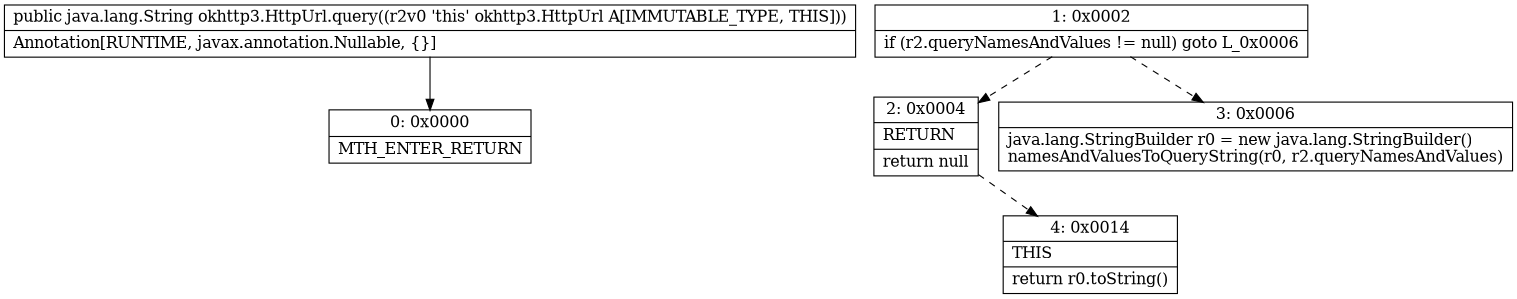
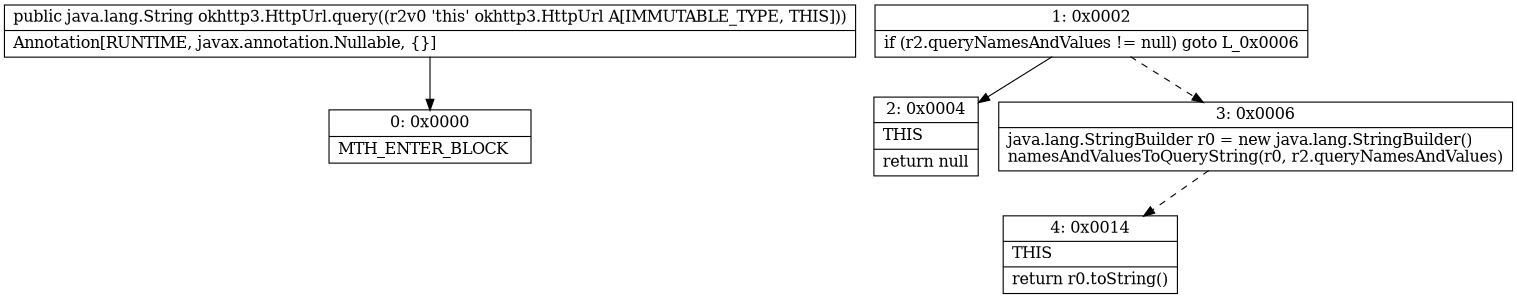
(1020, 77) -> (1020, 77)
(919, 135) -> (903, 135)
(430, 149) -> (423, 149)
(1003, 192) -> (1181, 190)
